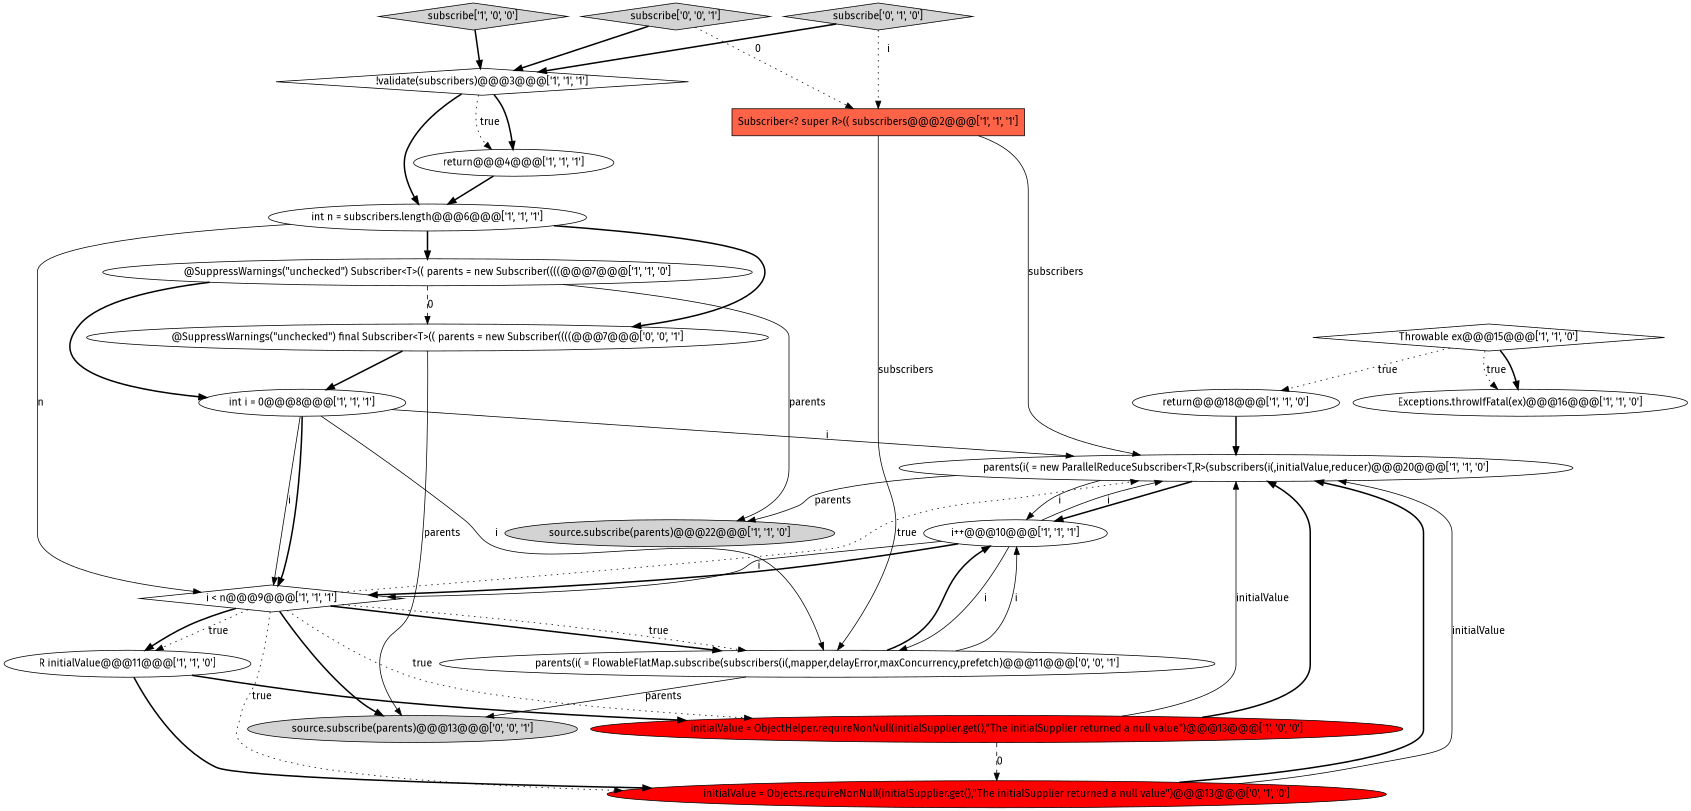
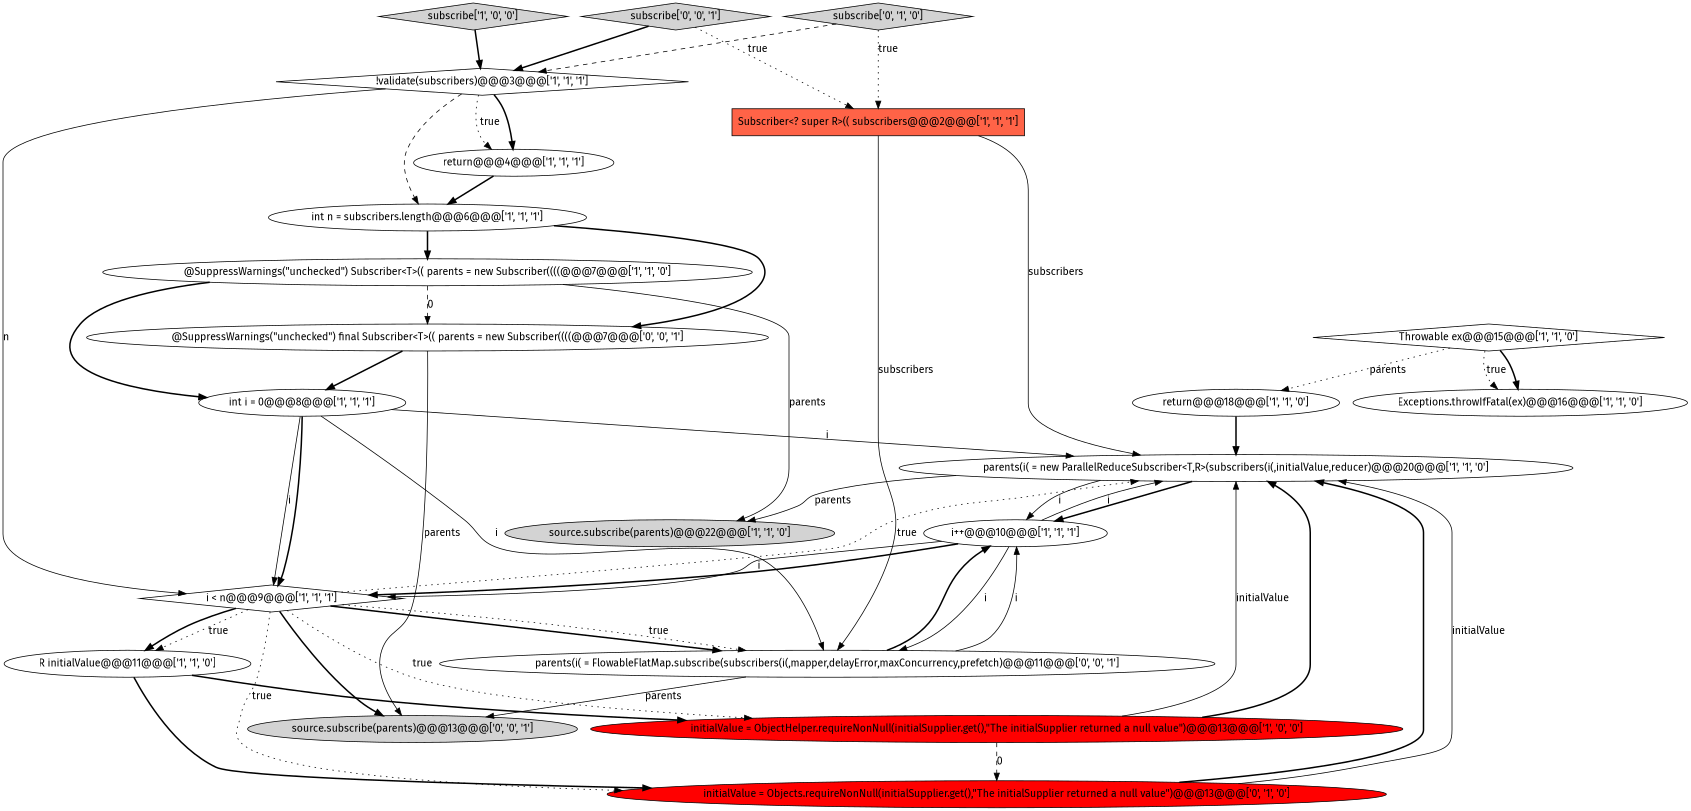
(691, 47) -> (691, 47)
(758, 49) -> (758, 49)
(888, 49) -> (888, 49)
(414, 137) -> (414, 137)
(38, 359) -> (3, 247)
(1388, 370) -> (1388, 370)
